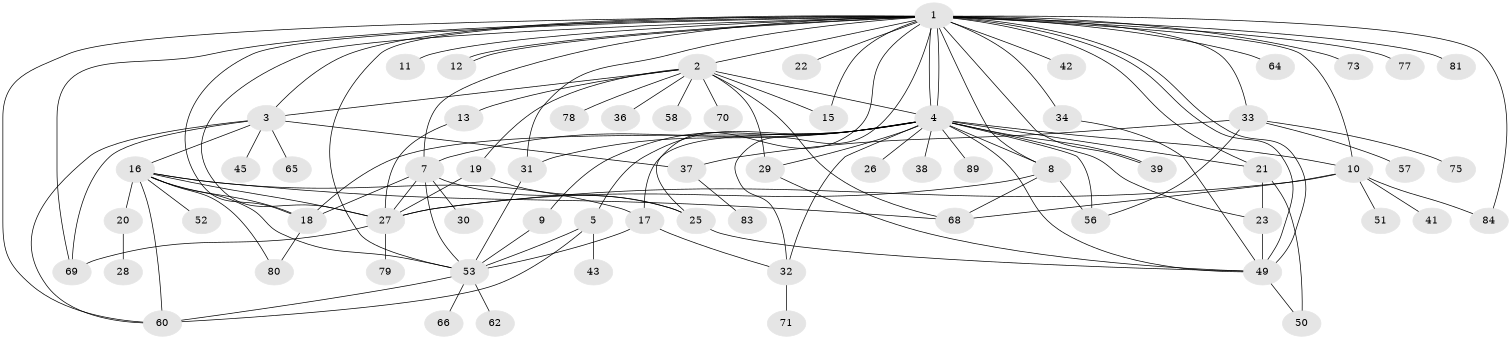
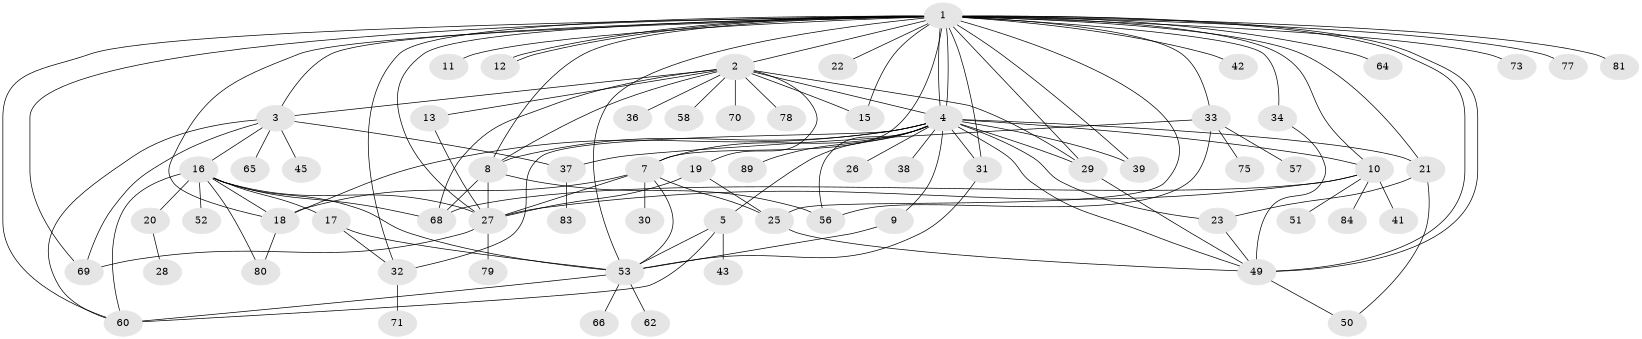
(1300, 24) -> (1016, 93)
none -> (600, 108)
(689, 144) -> none
